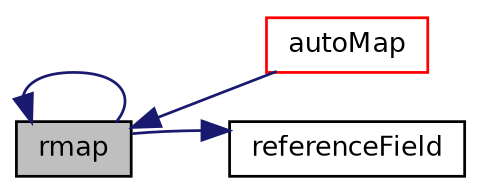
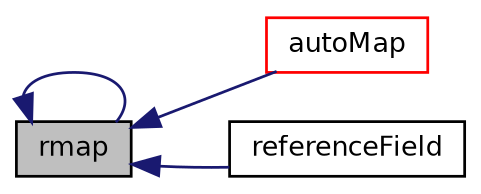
(168, 131) -> (194, 167)
